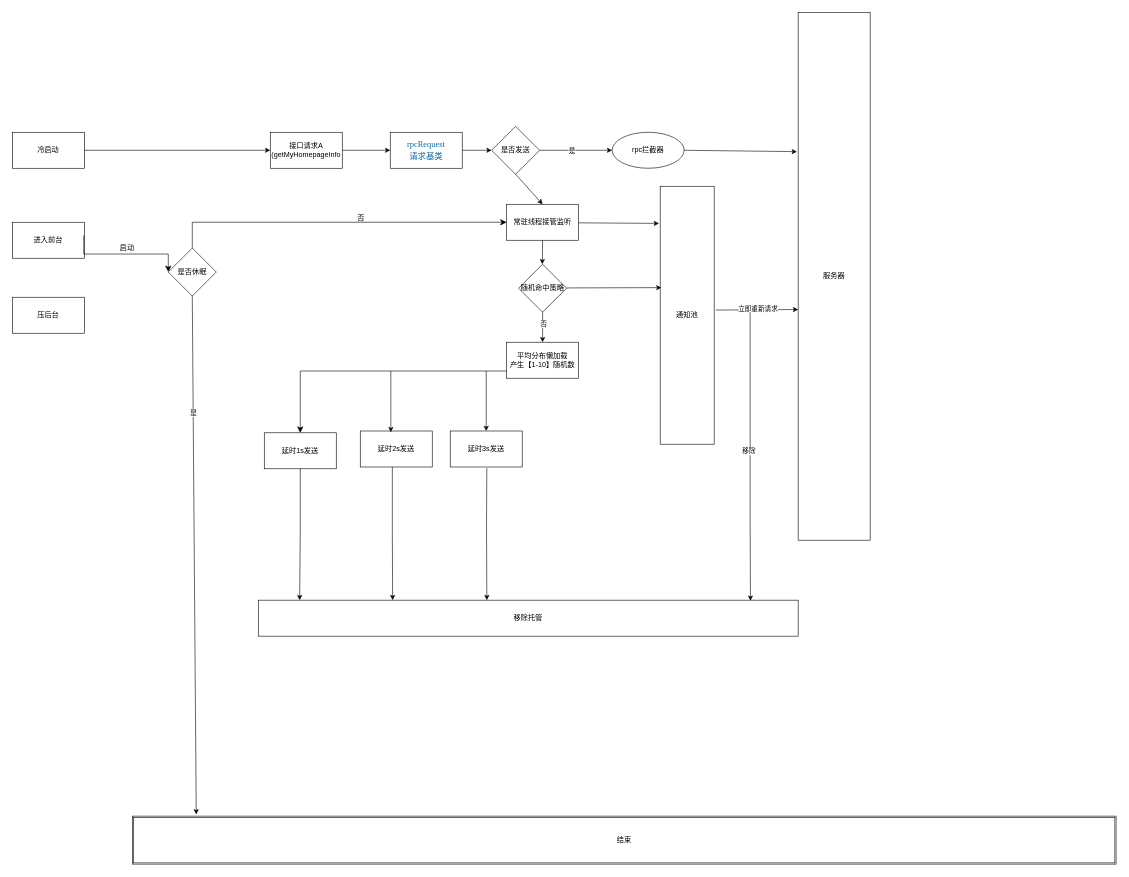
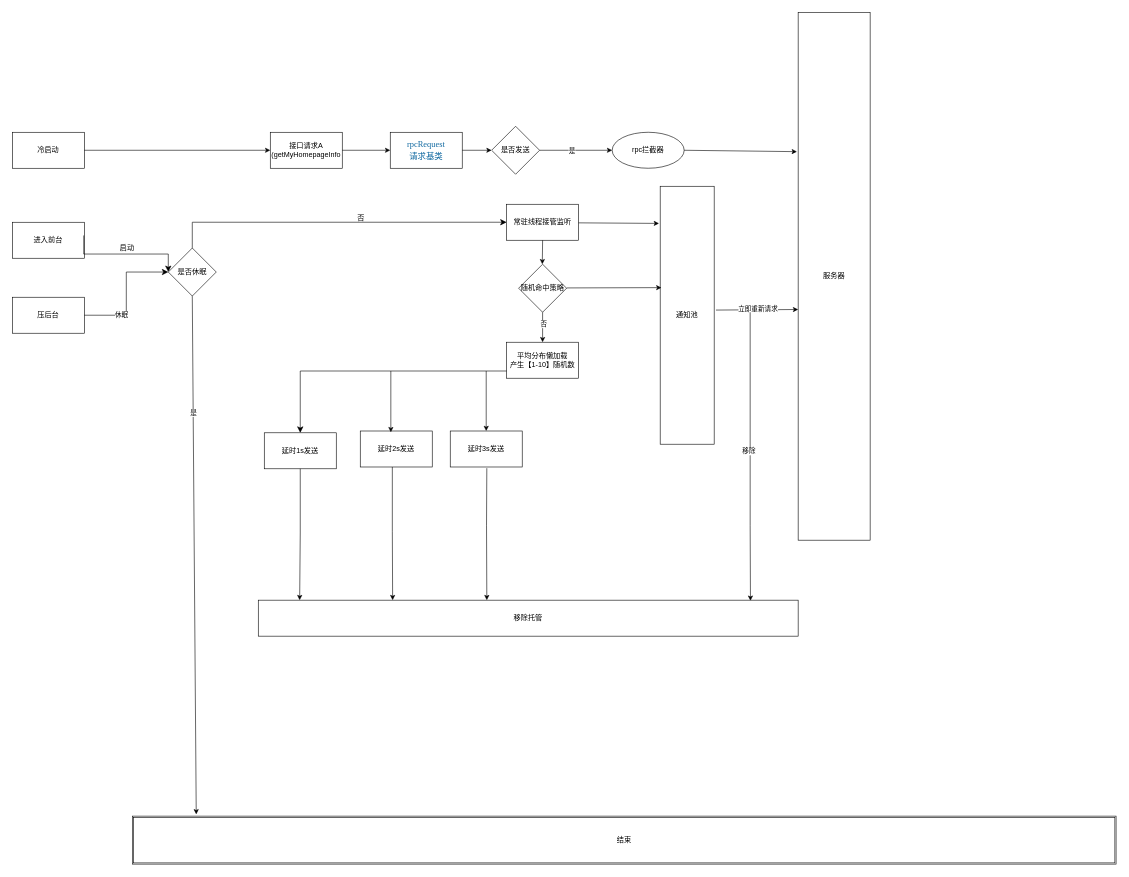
(528, 188) -> none
none -> (123, 315)
